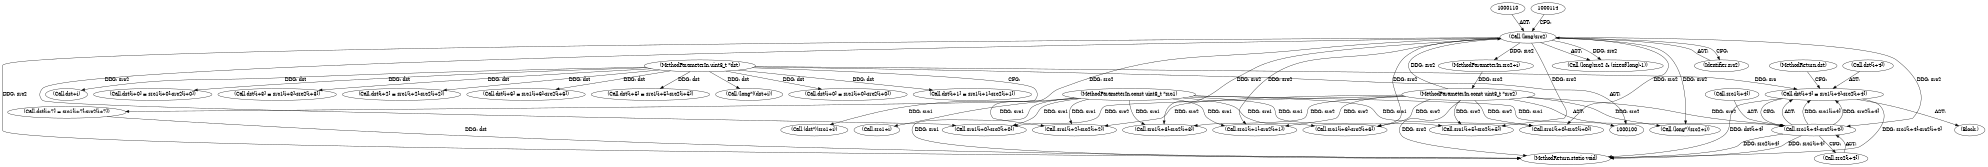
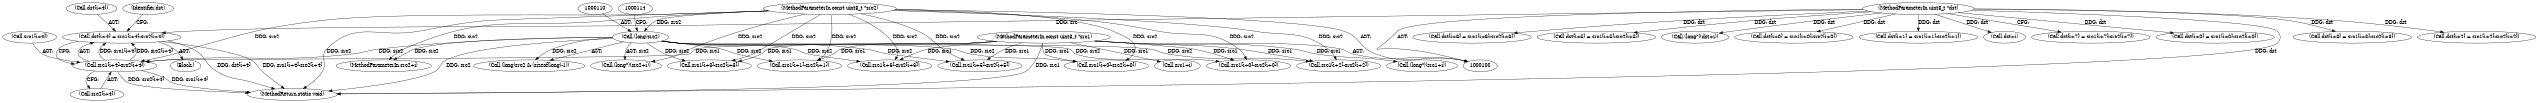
none -> (1280, 44)
(1722, 66) -> none
(1803, 66) -> (148, 9)
(1478, 79) -> (577, 23)
(1695, 80) -> (638, 52)
(814, 130) -> (1422, 66)
(812, 148) -> (1470, 80)
